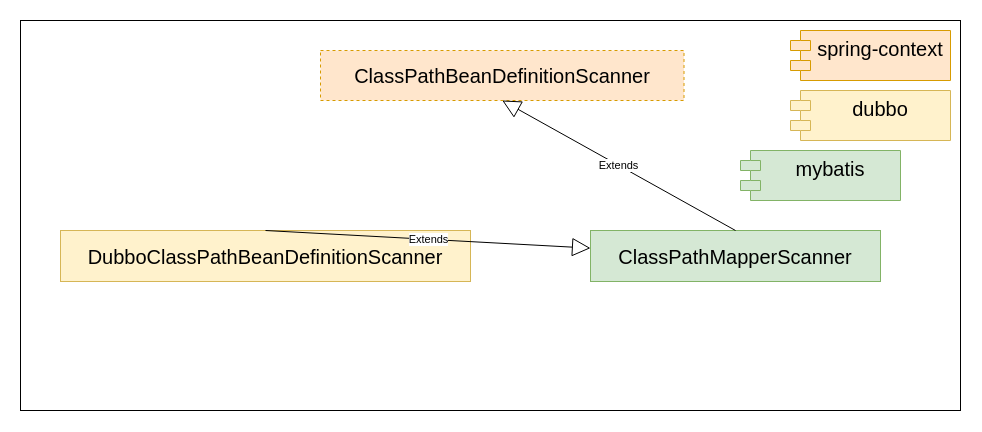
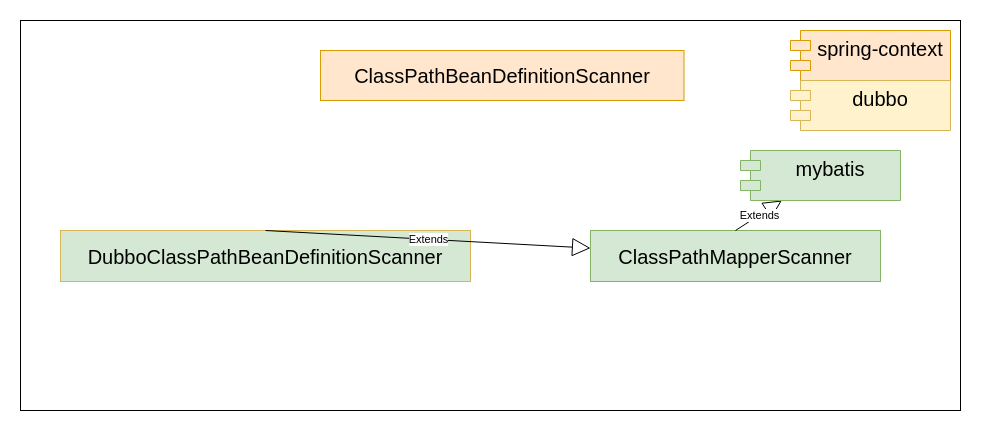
(502, 76) -> (502, 76)
(871, 116) -> (871, 106)
(627, 170) -> (750, 221)
(266, 256) -> (266, 256)
